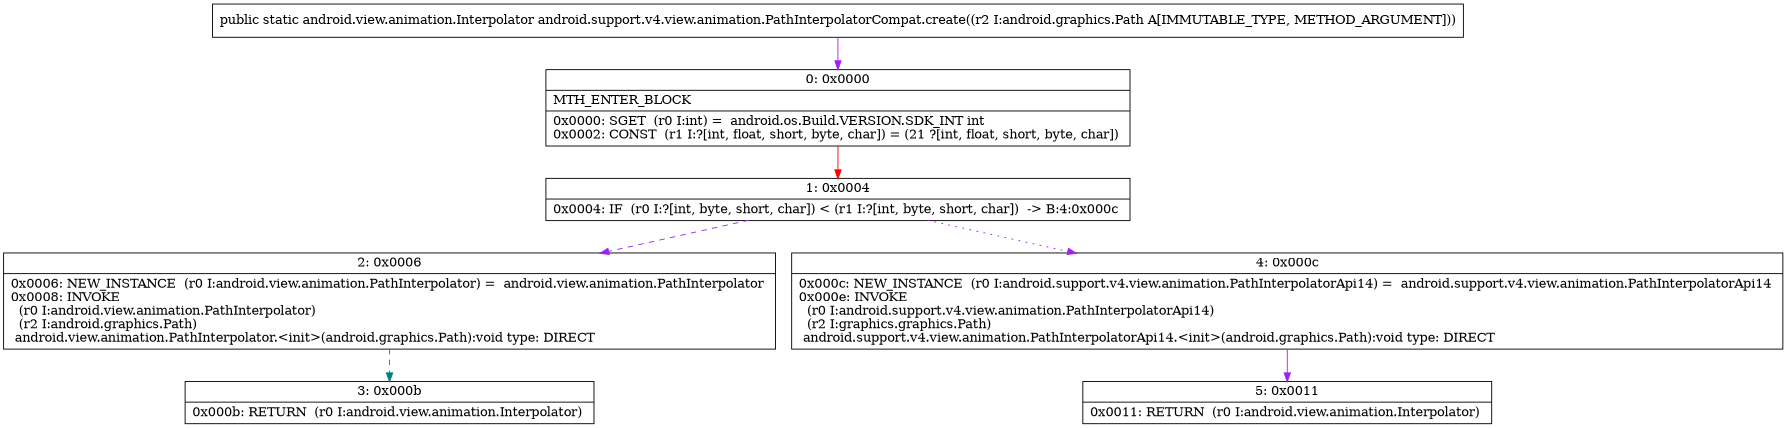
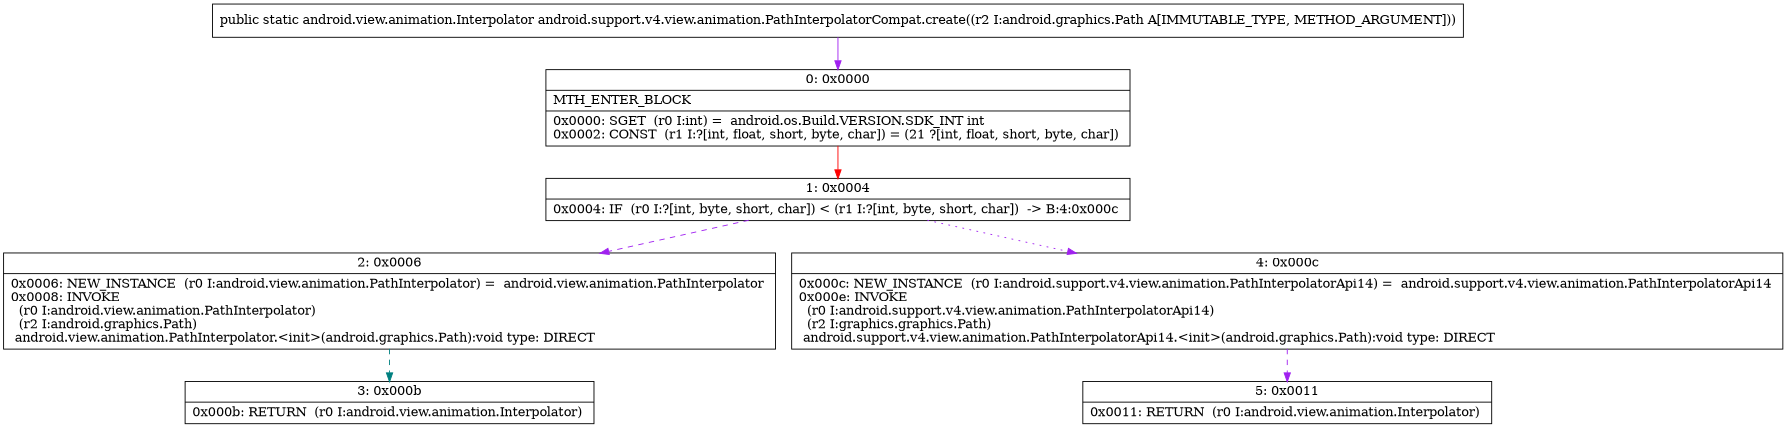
(1287, 361) -> (1287, 361)
